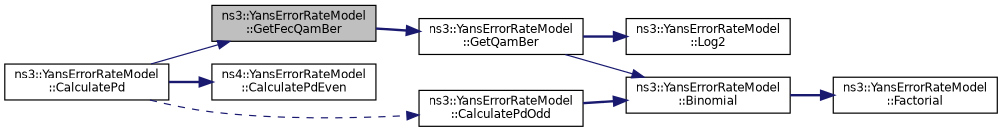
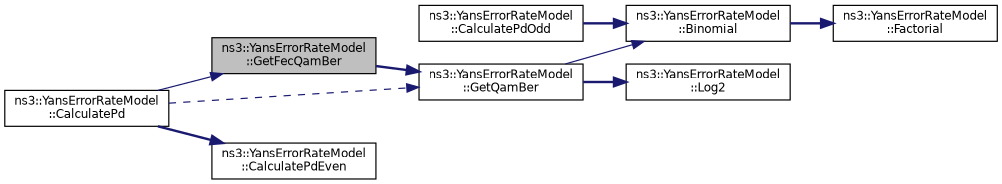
(294, 82) -> (294, 161)
(278, 117) -> (288, 96)
